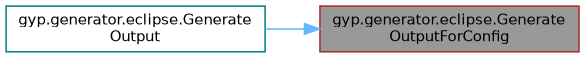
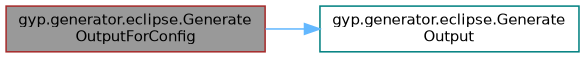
(285, 29) -> (285, 29)
